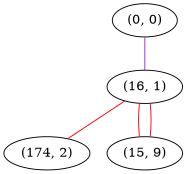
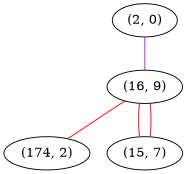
(145, 20) -> (145, 20)
(145, 87) -> (145, 87)
(145, 153) -> (145, 153)
